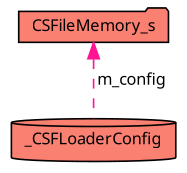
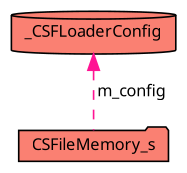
(94, 89) -> (94, 100)
